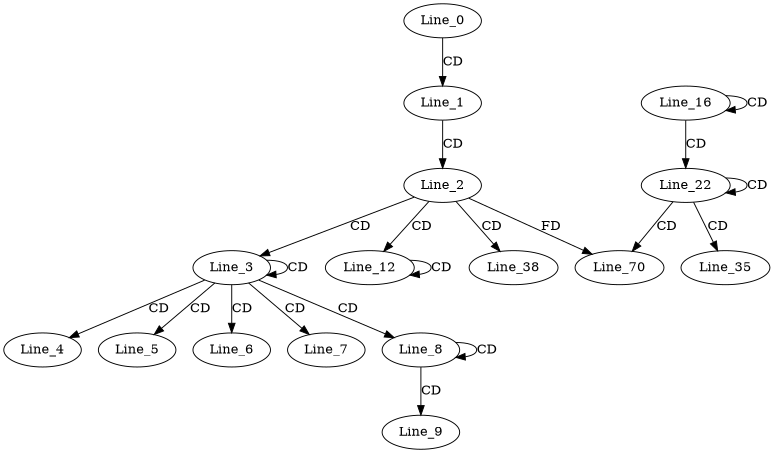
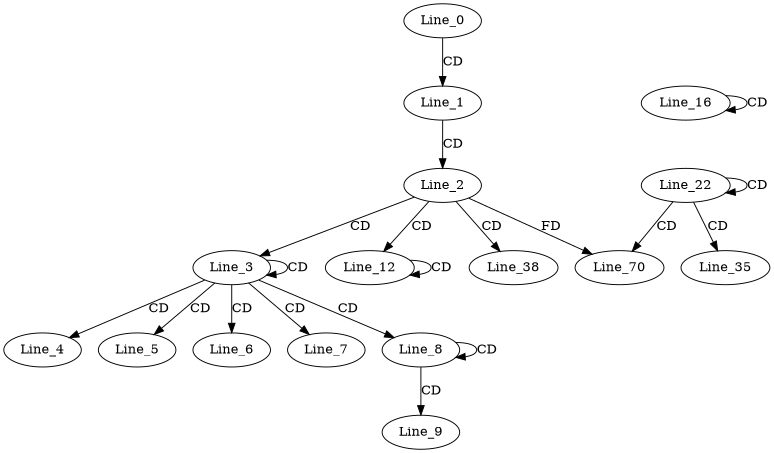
(686, 139) -> none
